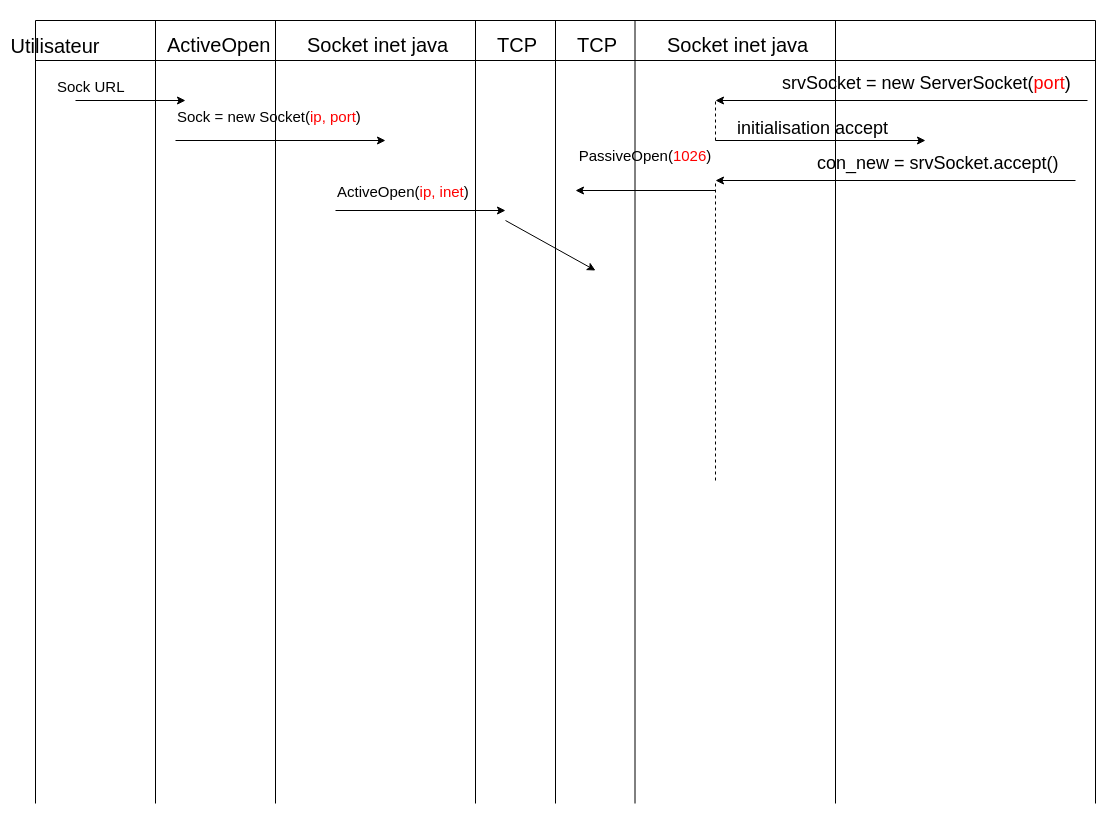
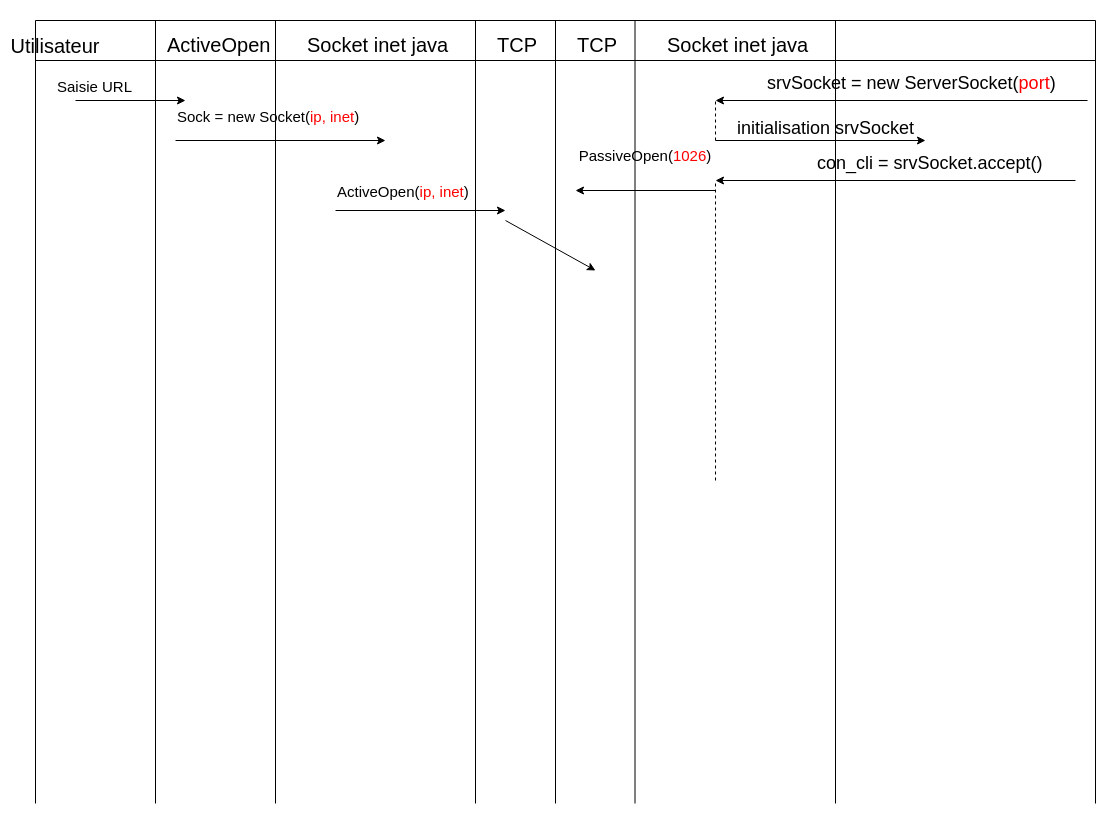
(931, 81) -> (916, 81)
(100, 86) -> (106, 86)
(313, 116) -> (311, 116)
(827, 129) -> (842, 129)
(952, 164) -> (947, 164)
